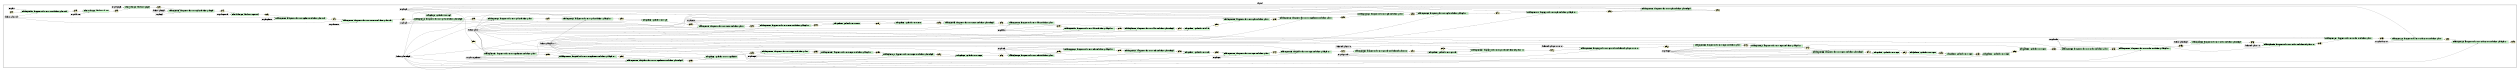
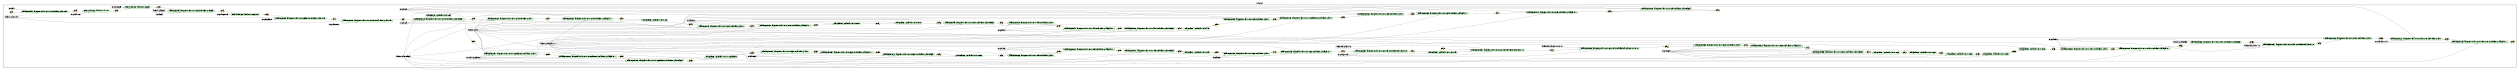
(2001, 54) -> (2001, 54)
